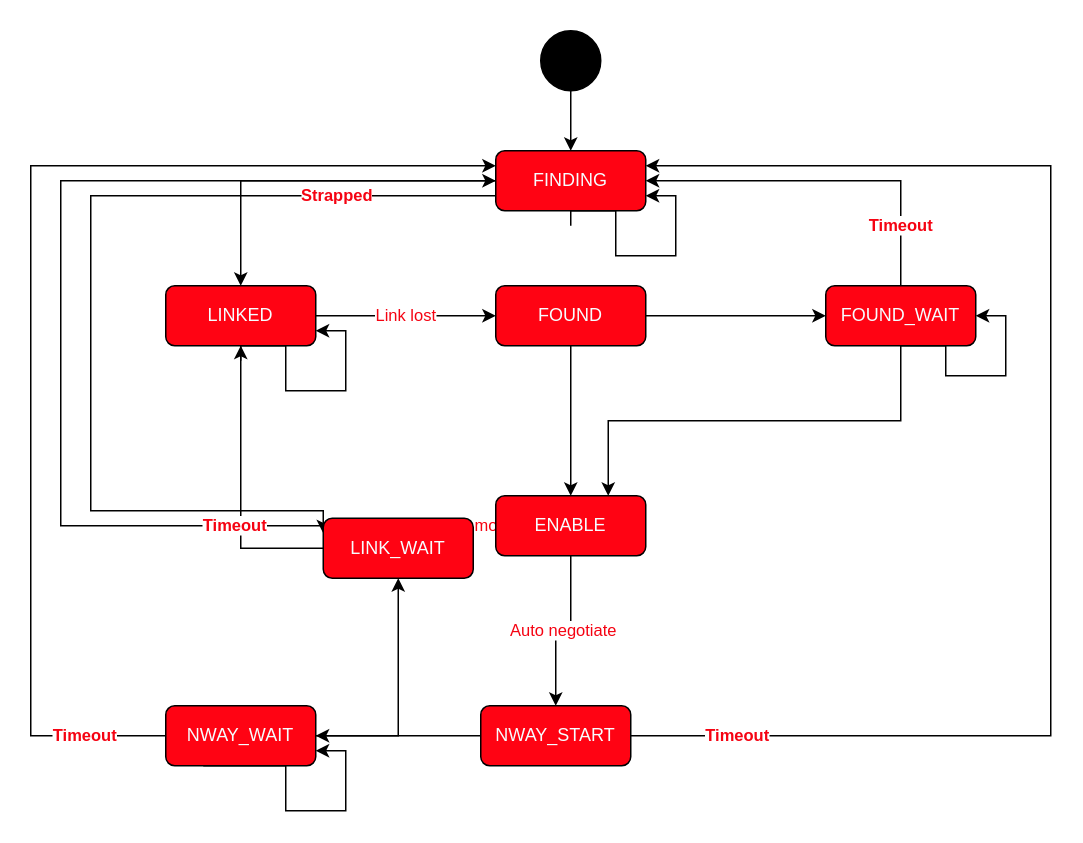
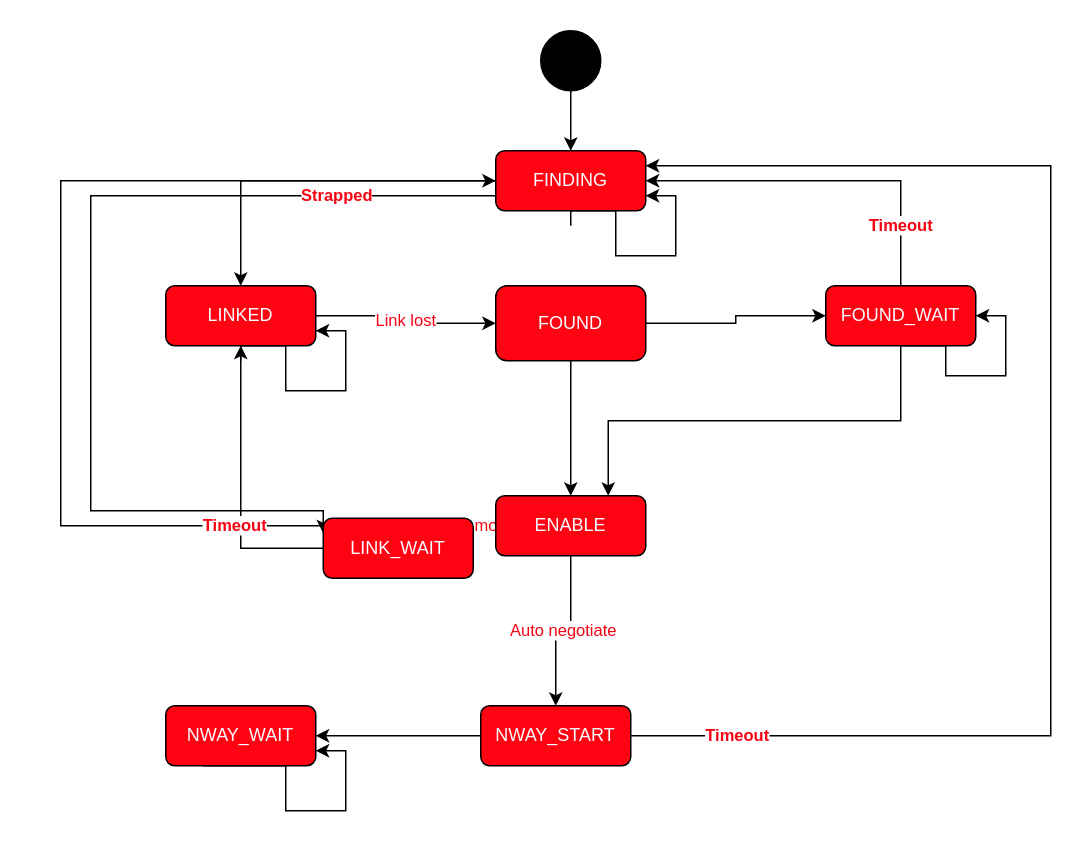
(31, 291) -> none
(571, 316) -> (571, 323)
(398, 660) -> none
